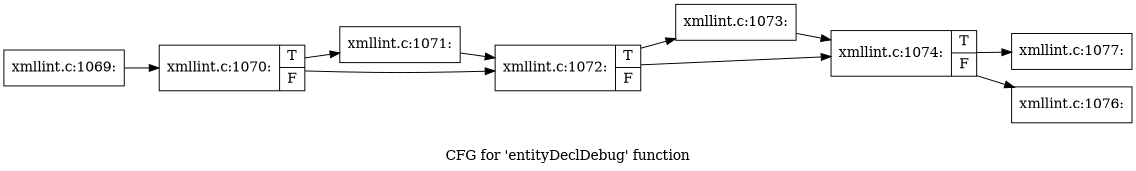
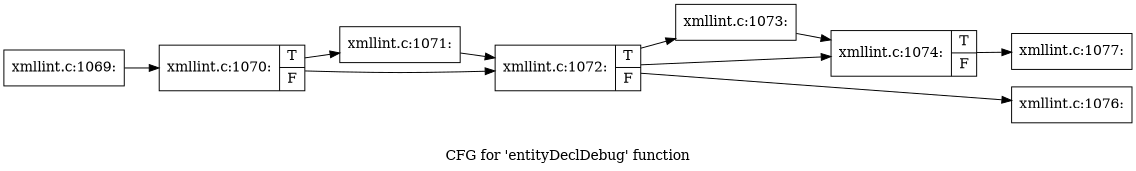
(991, 80) -> (821, 87)
